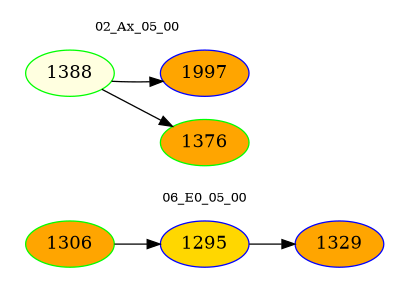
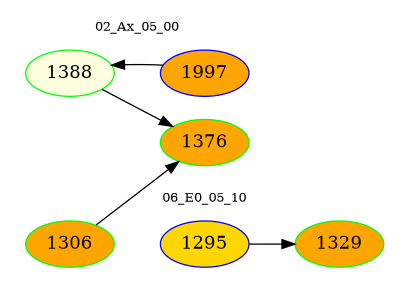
(131, 82) -> (144, 65)
(205, 198) -> (205, 198)
(131, 244) -> (132, 197)
(339, 244) -> (339, 244)
